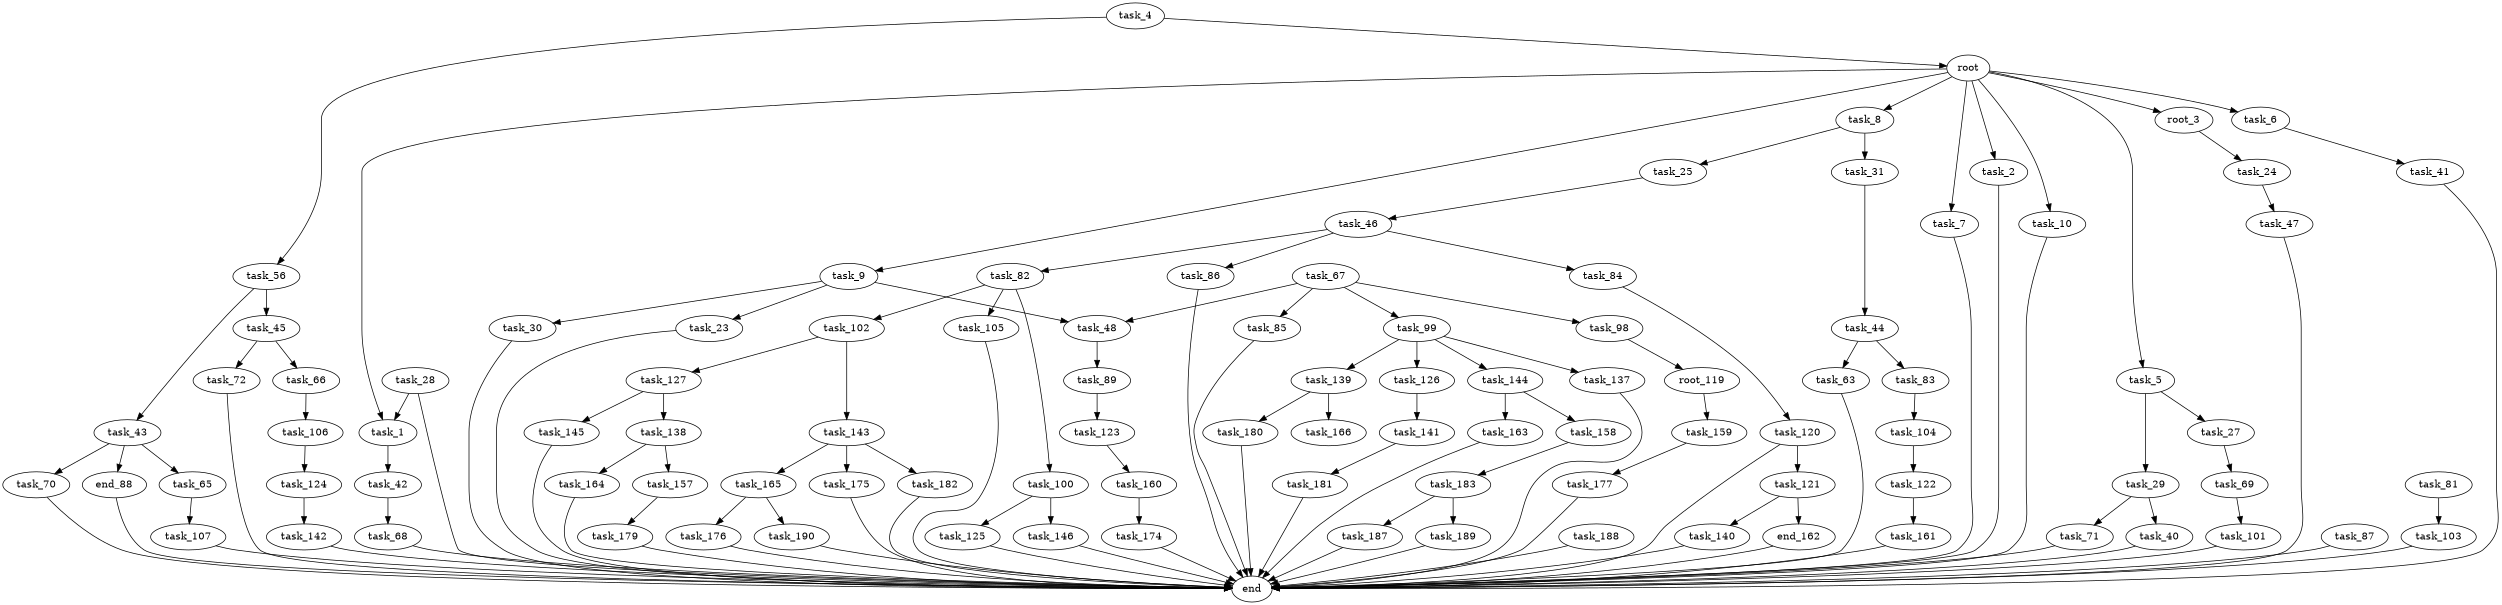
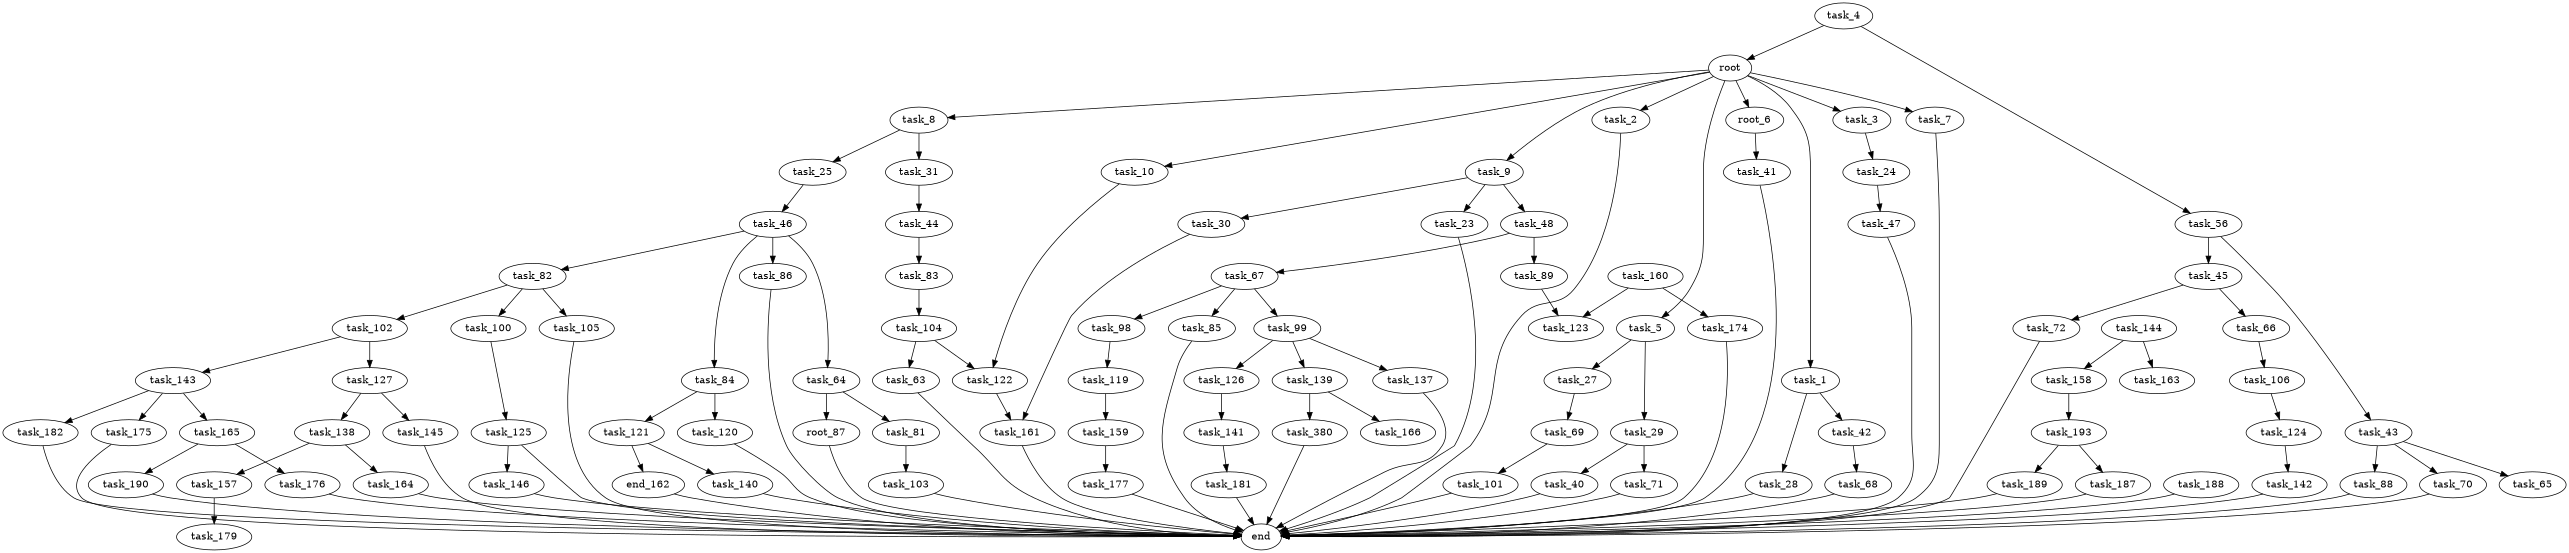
(2184, 120) -> (1862, 120)
(2261, 120) -> (1755, 120)
(1215, 302) -> (1397, 256)
(1852, 351) -> (913, 351)
(1458, 353) -> none
none -> (826, 381)
(1702, 381) -> (1106, 381)
(403, 403) -> (1796, 429)
(1240, 433) -> (1310, 433)
(1798, 455) -> (674, 405)
(1116, 456) -> (1609, 300)
(114, 485) -> (2373, 485)
(1453, 485) -> (2069, 433)
(1365, 494) -> none
(1051, 507) -> (508, 455)
(188, 537) -> none
(2355, 537) -> (826, 433)
(2013, 546) -> (1040, 260)
(509, 552) -> (1084, 302)
(816, 570) -> none
